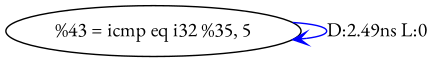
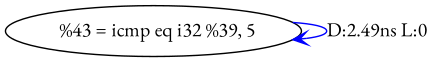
(153, 31) -> (153, 31)
